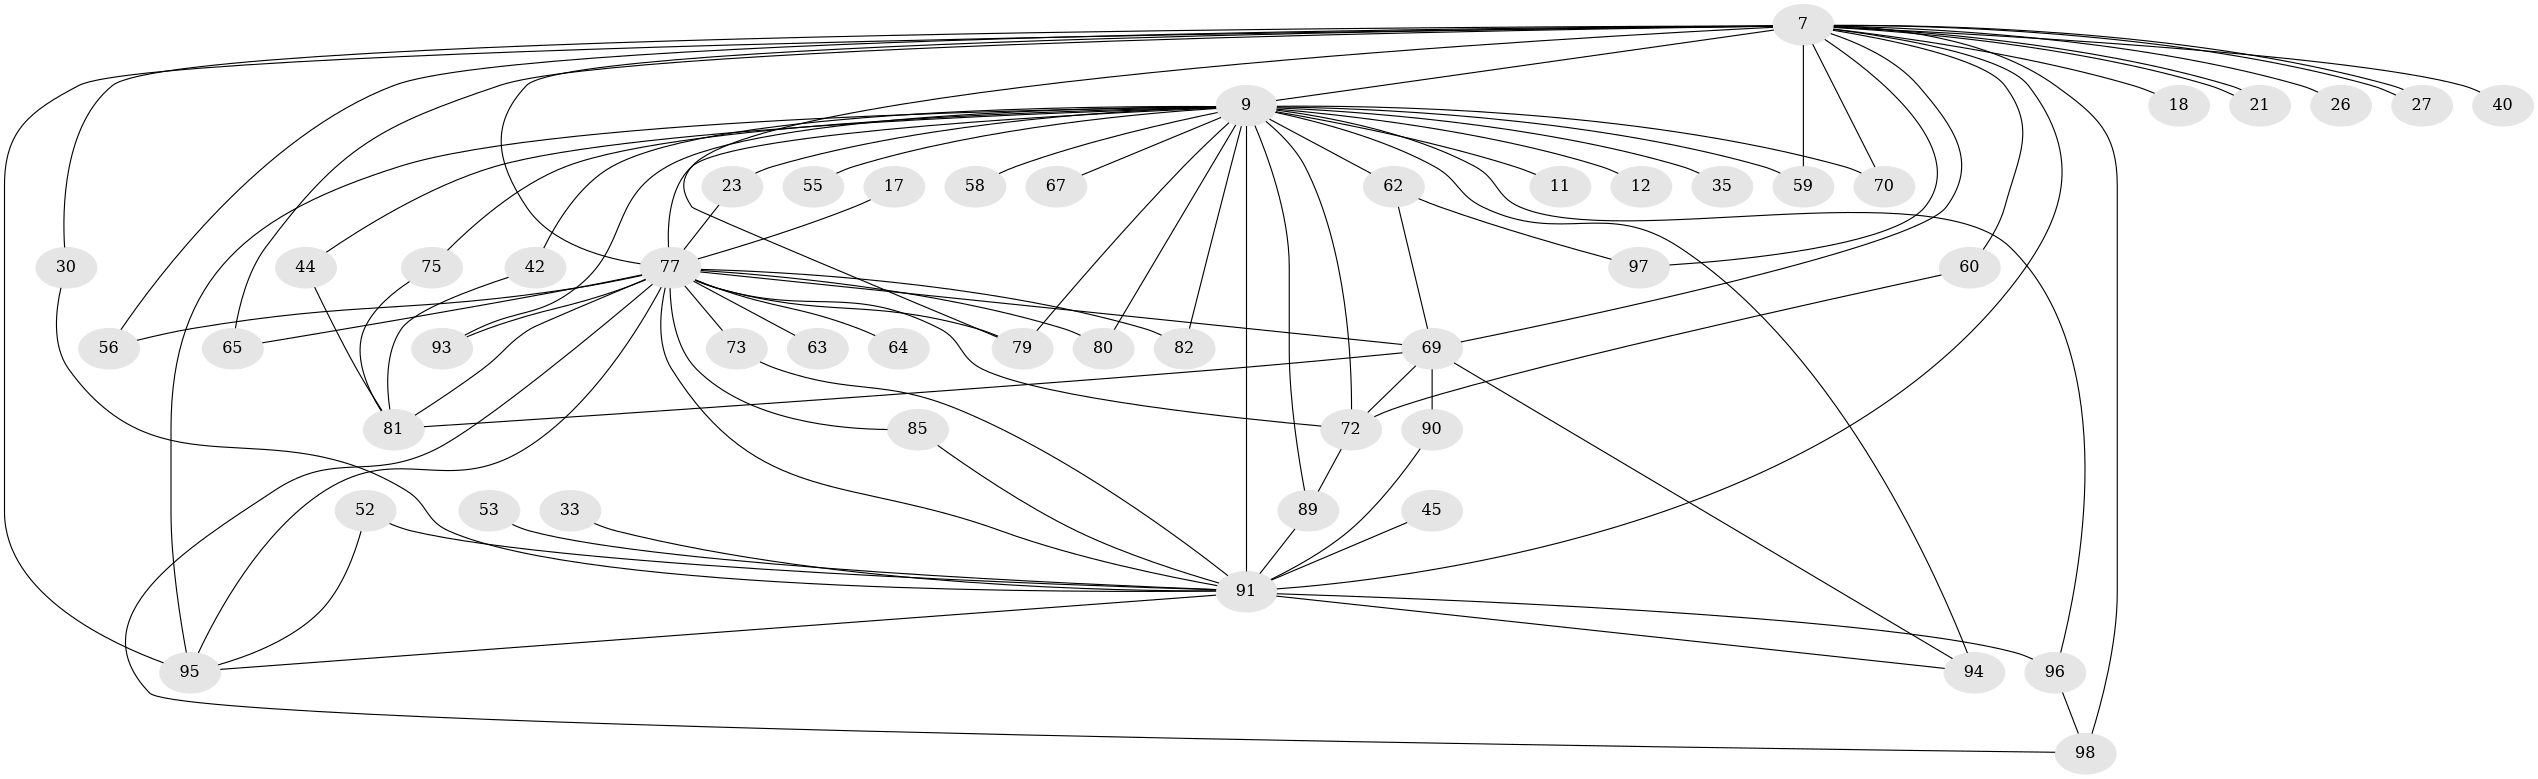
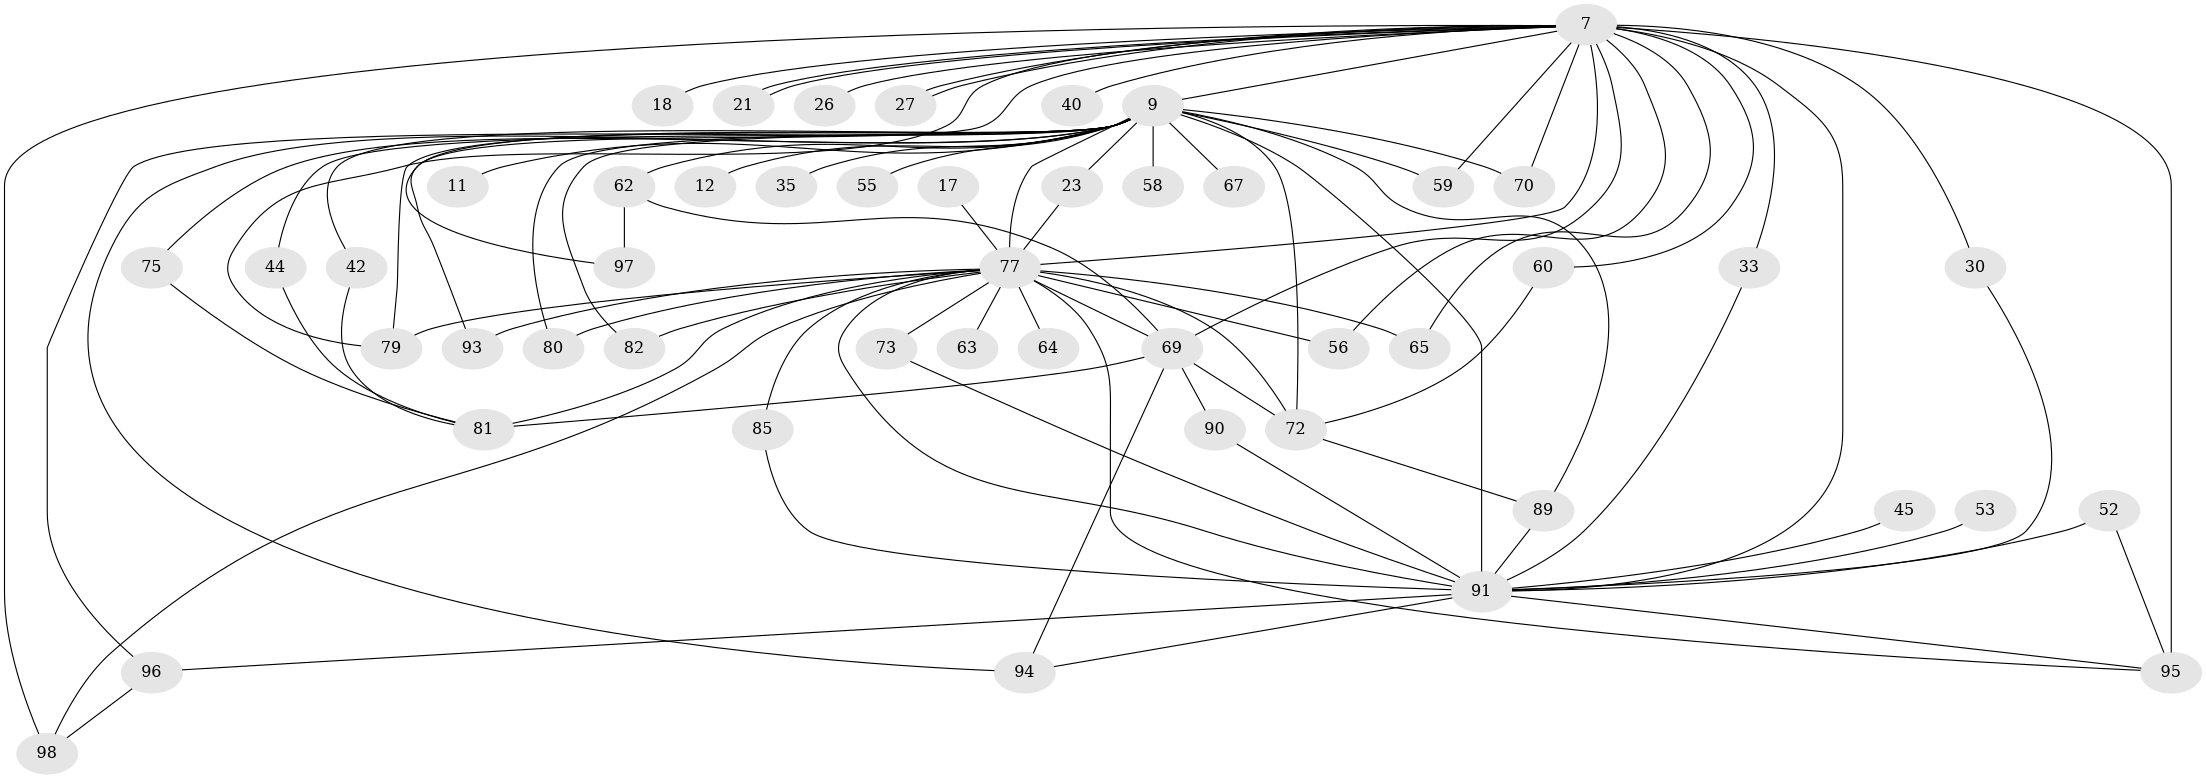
none -> (1758, 92)
(540, 141) -> none
